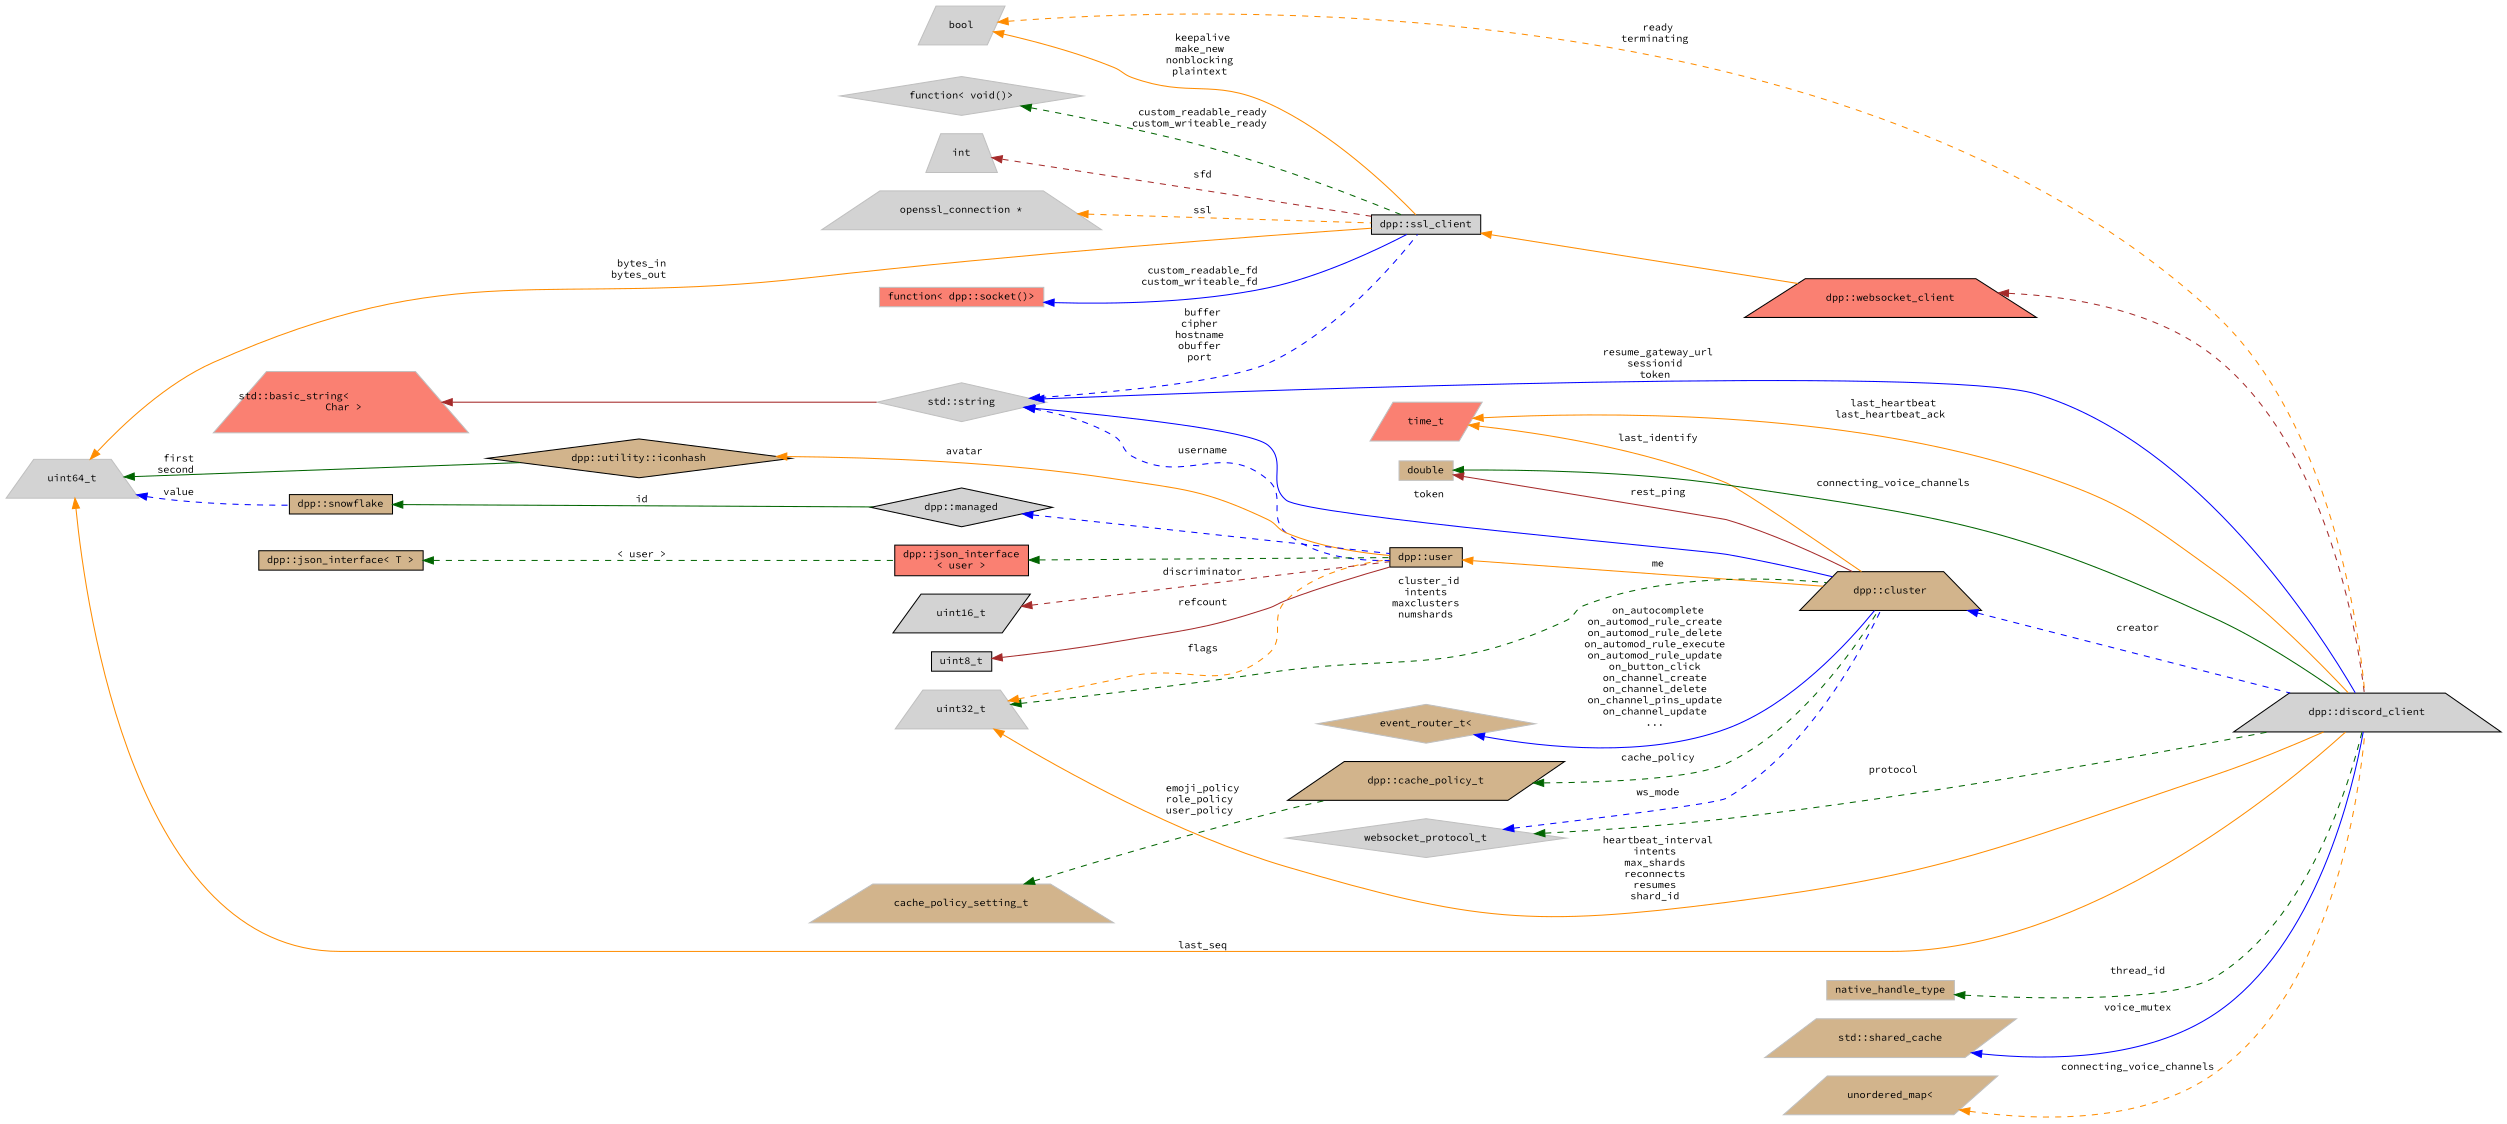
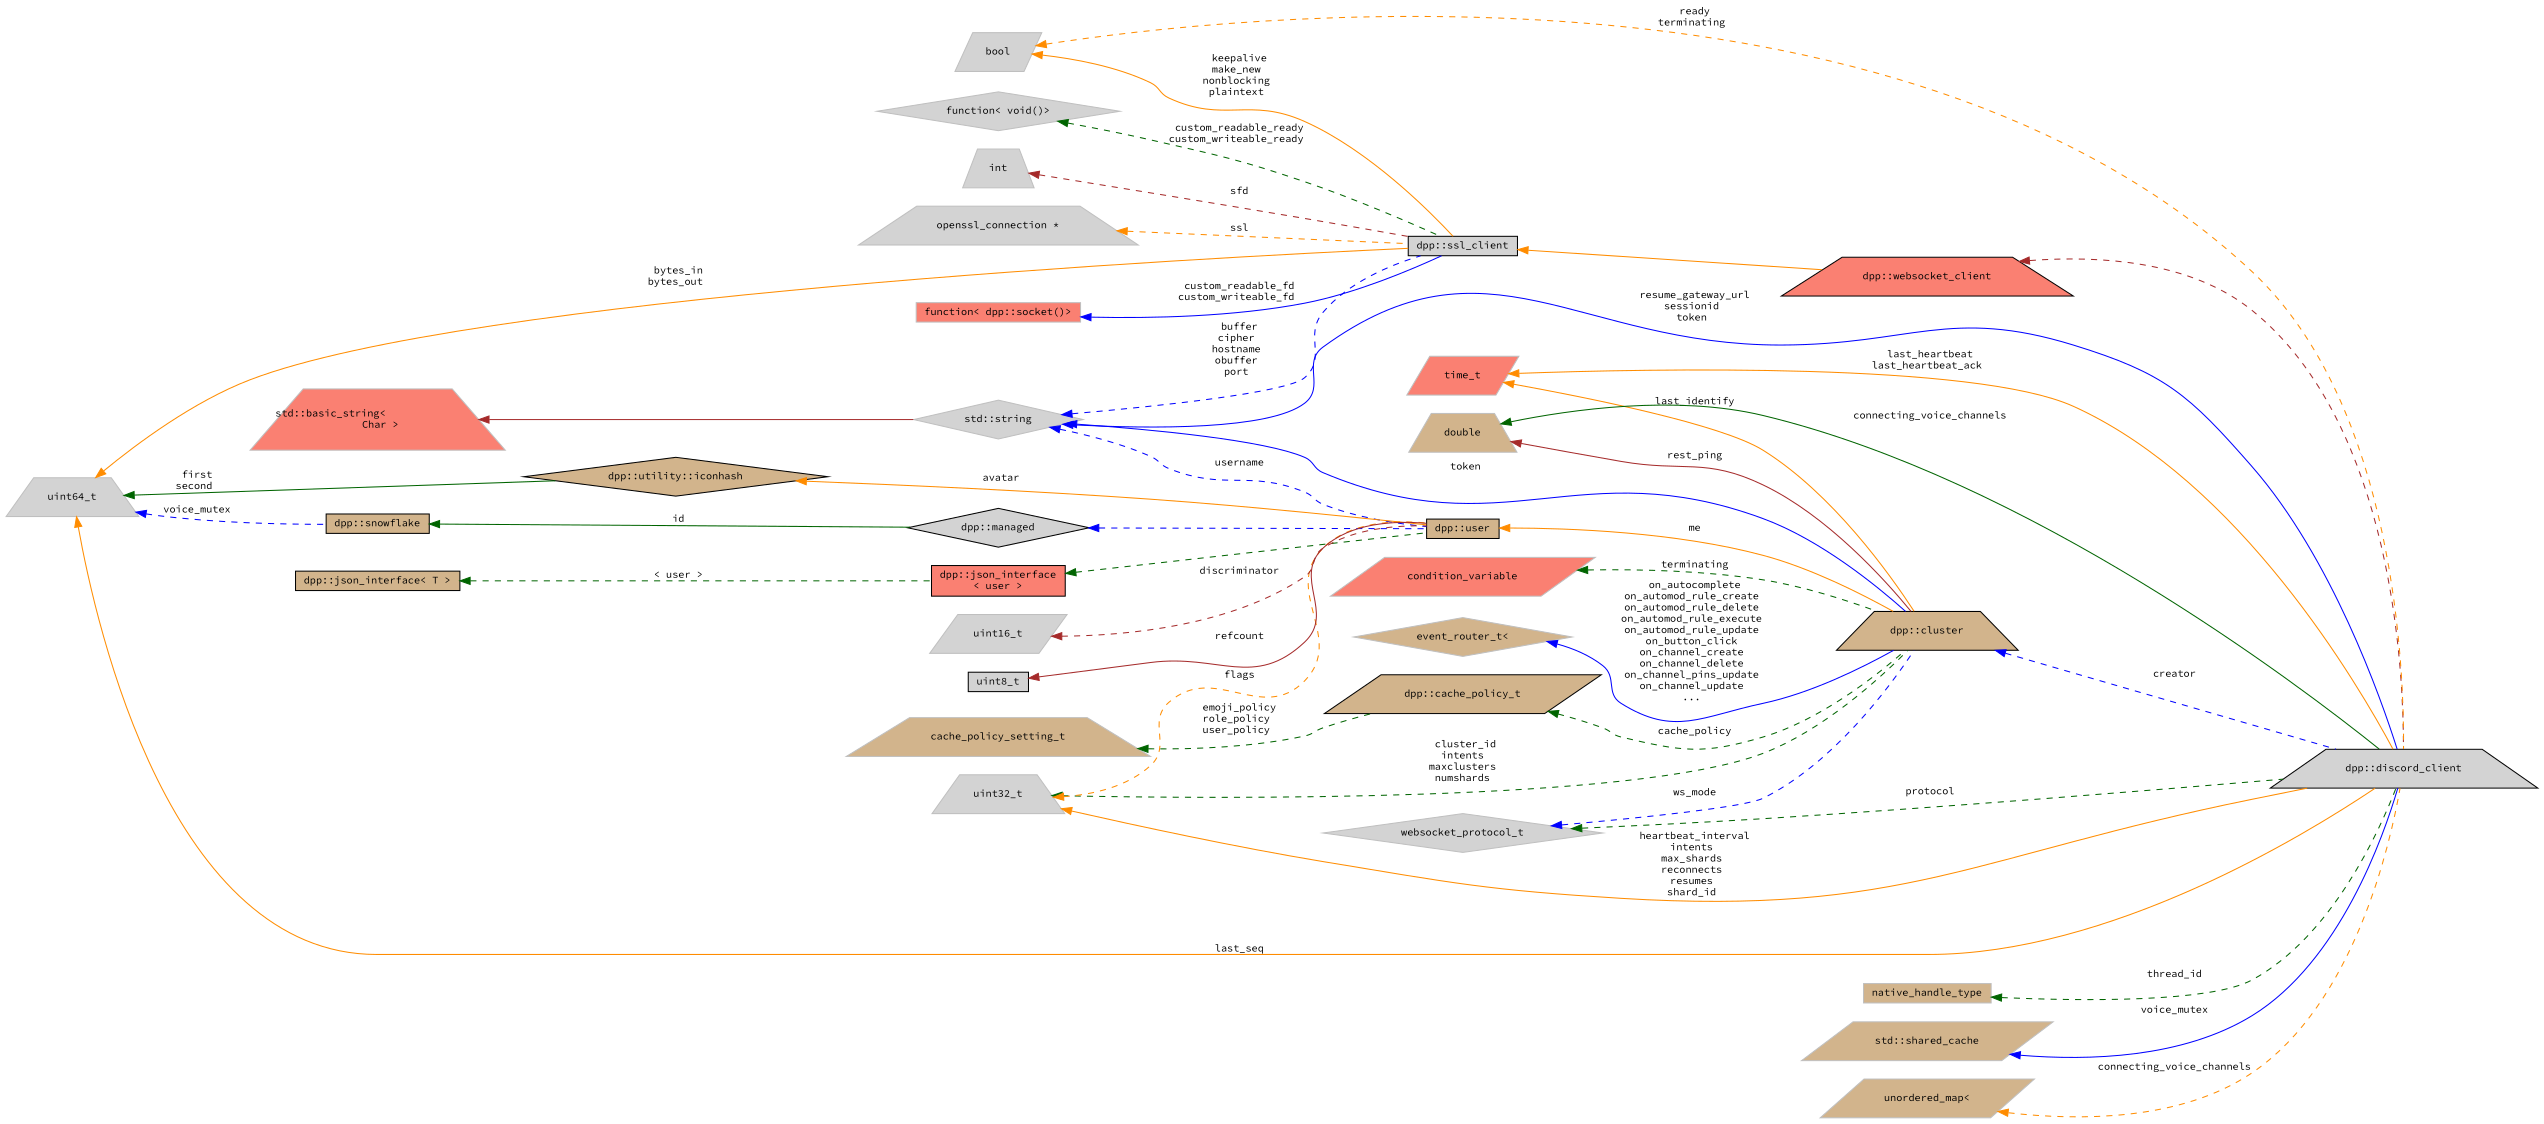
(1426, 471) -> (1463, 433)
(176, 493) -> (194, 510)
none -> (1463, 577)
(962, 614) -> (998, 634)
